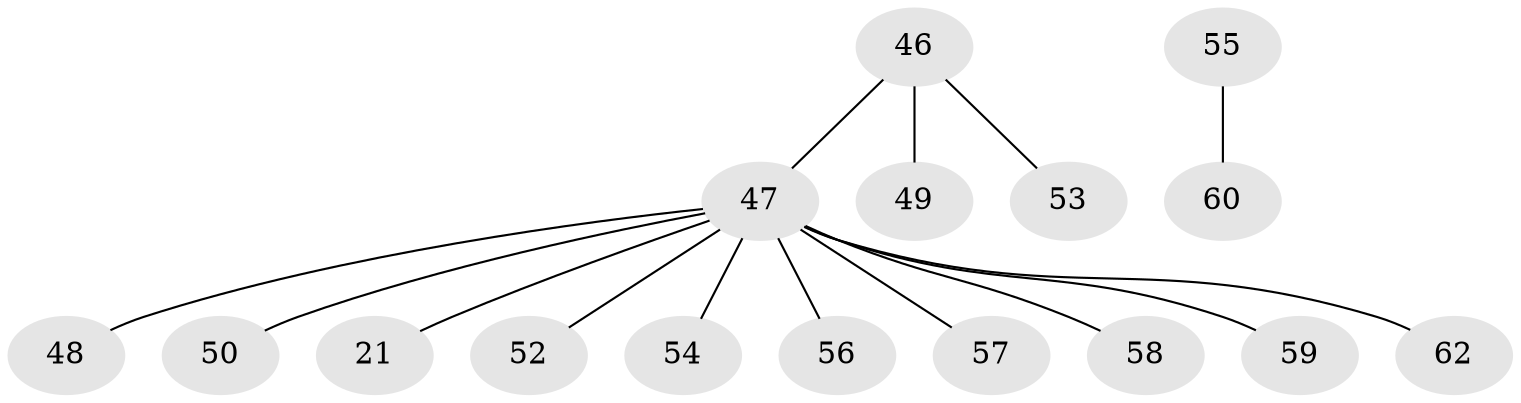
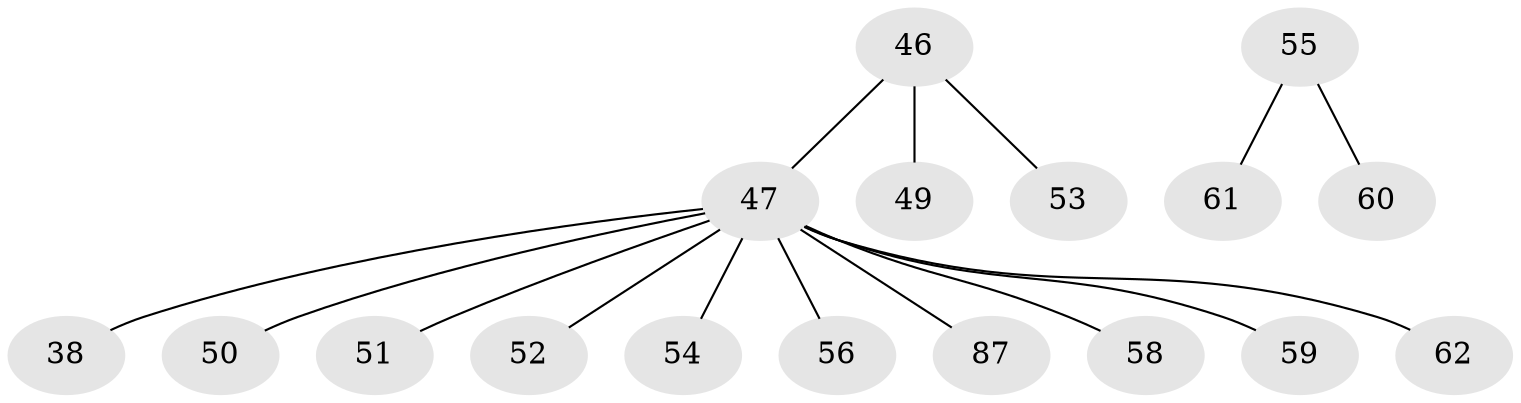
none -> (1223, 201)
(66, 356) -> (66, 356)
(375, 356) -> (375, 356)
(992, 356) -> (992, 356)
